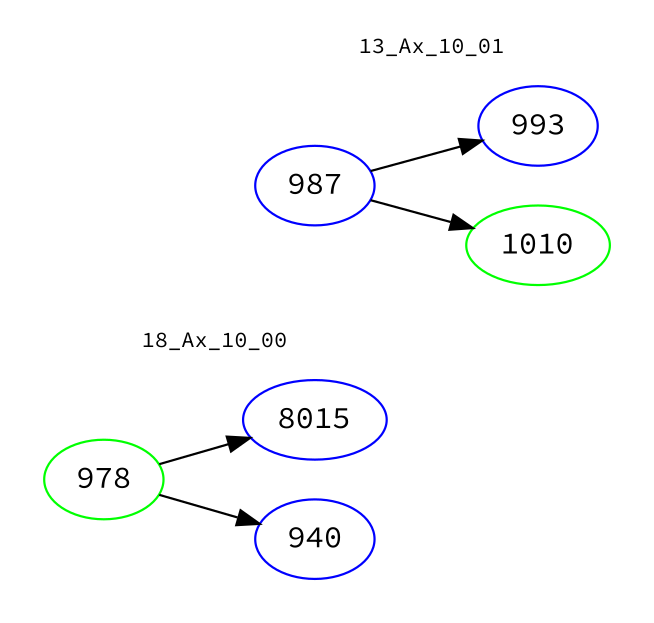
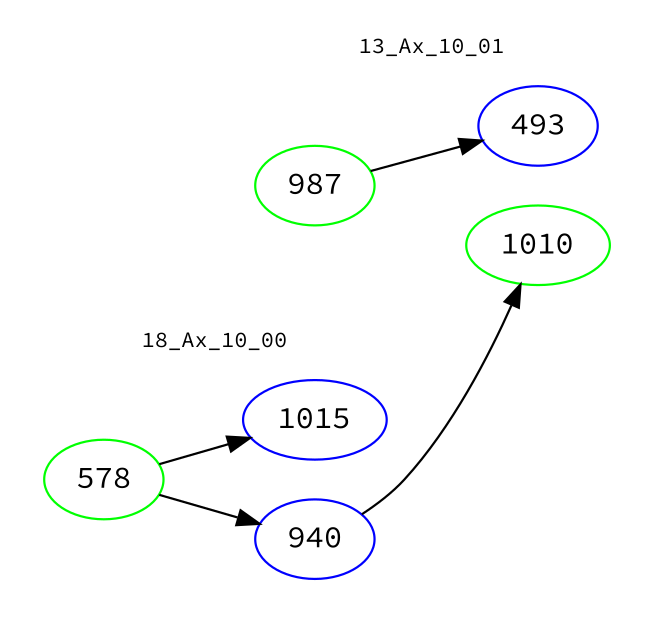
(538, 126) -> (538, 126)
(315, 186) -> (315, 186)
(411, 211) -> (450, 420)
(315, 420) -> (315, 420)
(104, 480) -> (104, 480)
